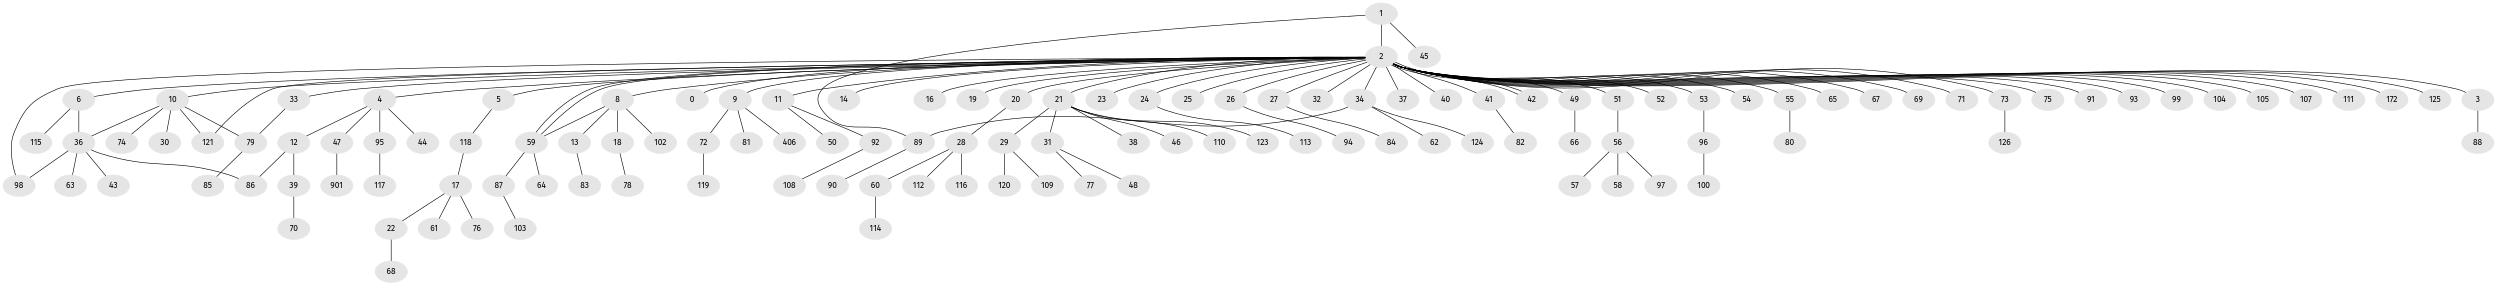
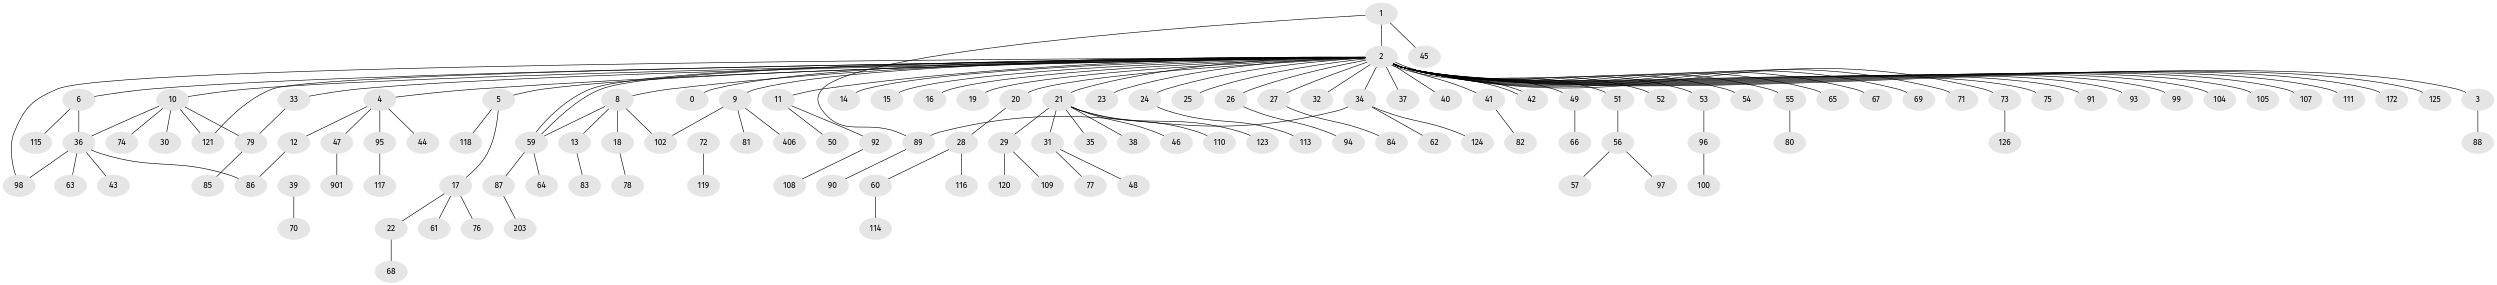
none -> (887, 100)
(719, 121) -> (698, 121)
none -> (1091, 143)
(294, 164) -> none
(461, 164) -> (490, 148)
(919, 186) -> none
(1618, 186) -> none
(520, 229) -> (520, 229)
